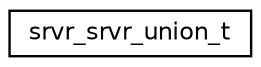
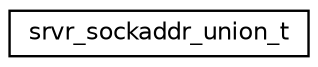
(130, 33) -> (159, 33)
